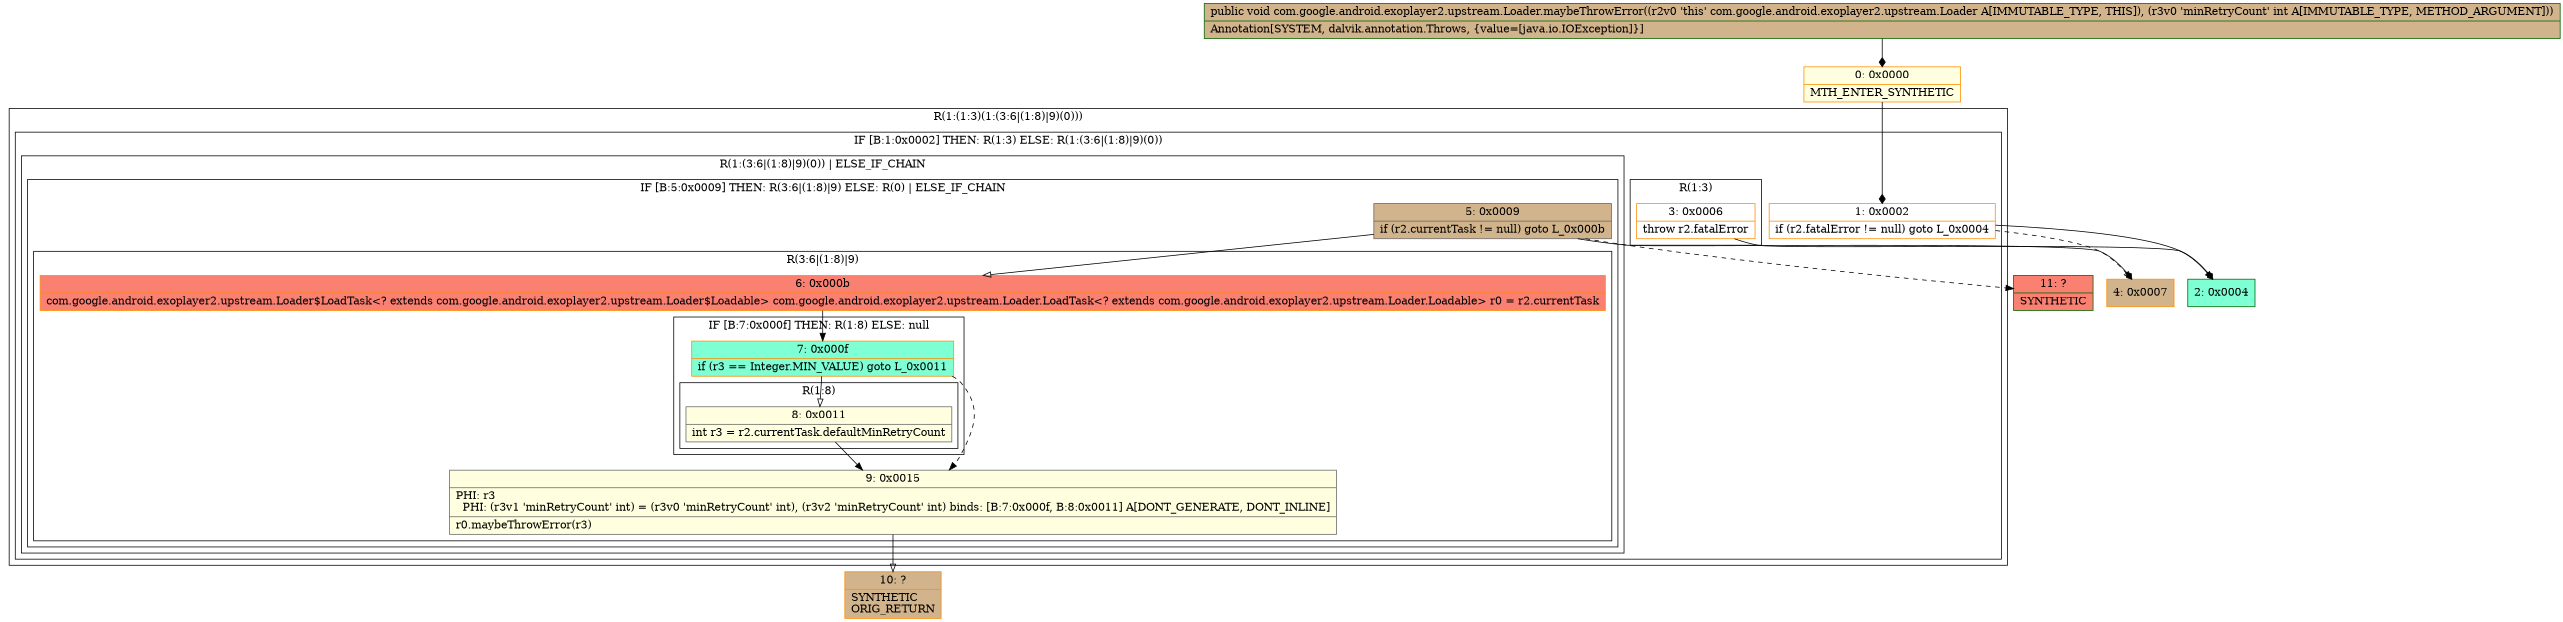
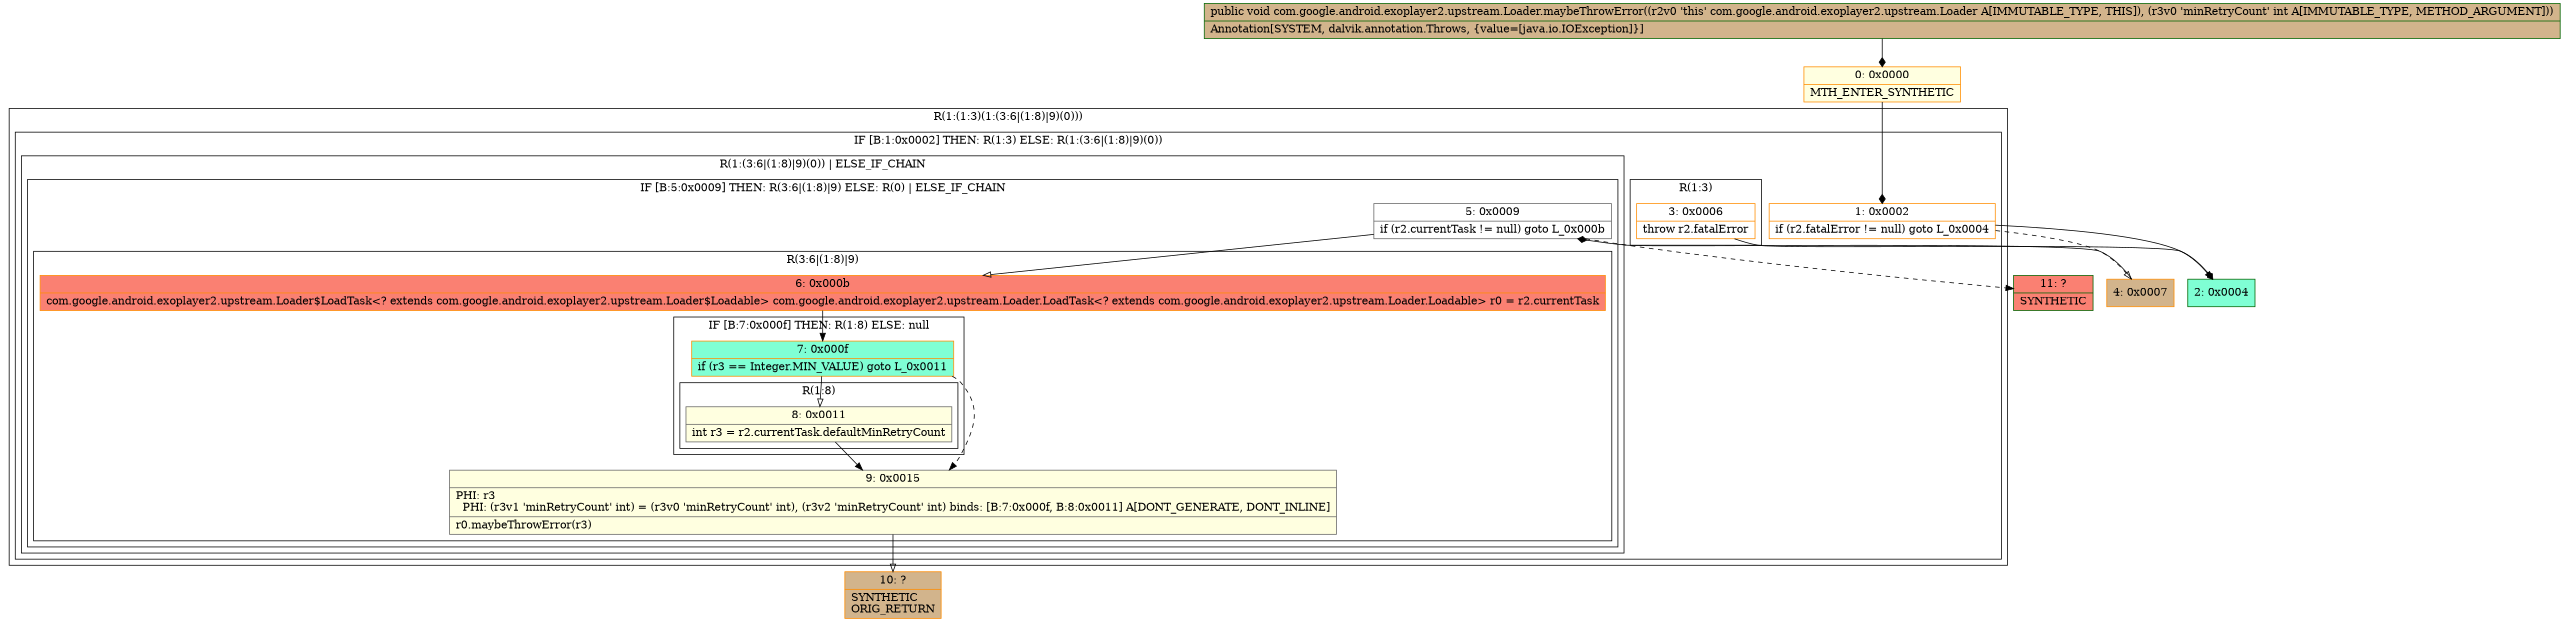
(1493, 221) -> (1493, 221)
(1855, 245) -> (1865, 245)
